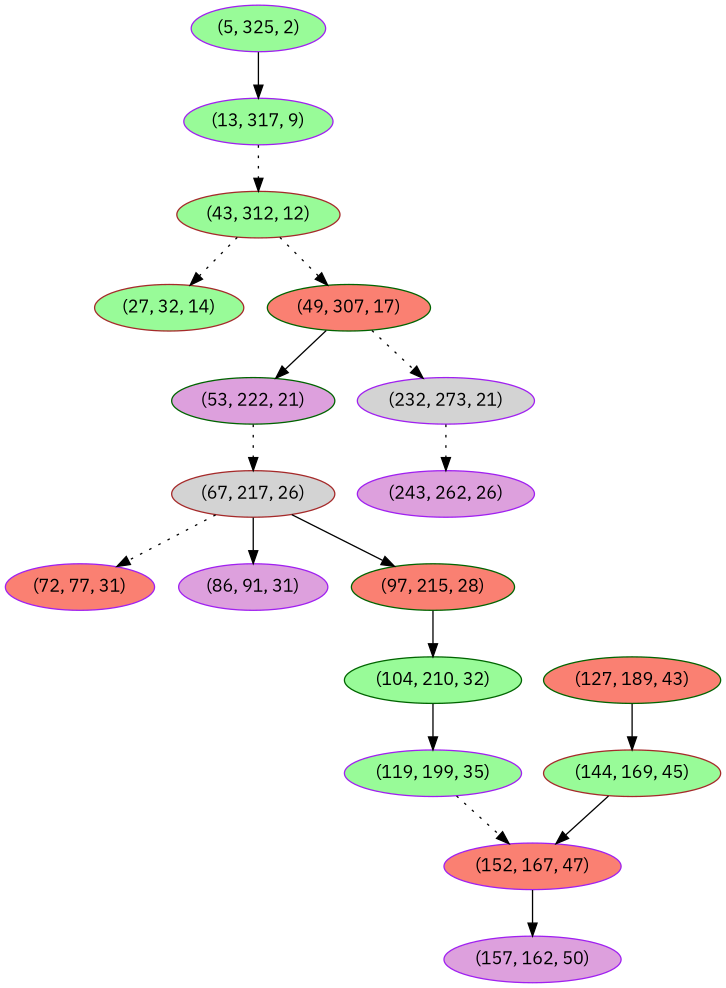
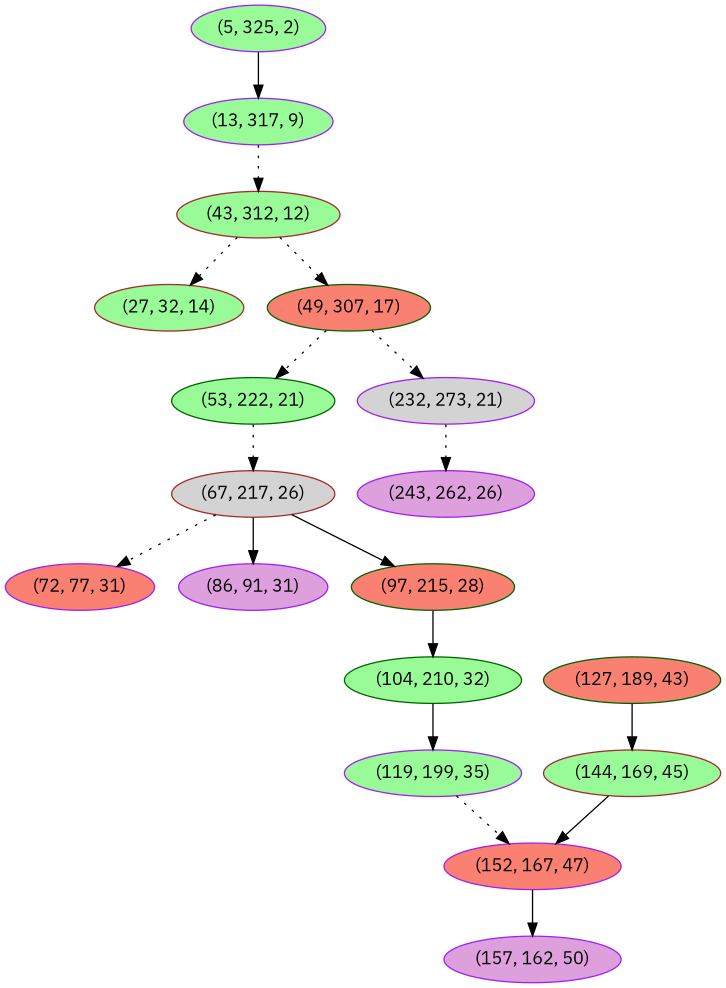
(306, 350) -> (306, 350)
(253, 401) -> (253, 401)
